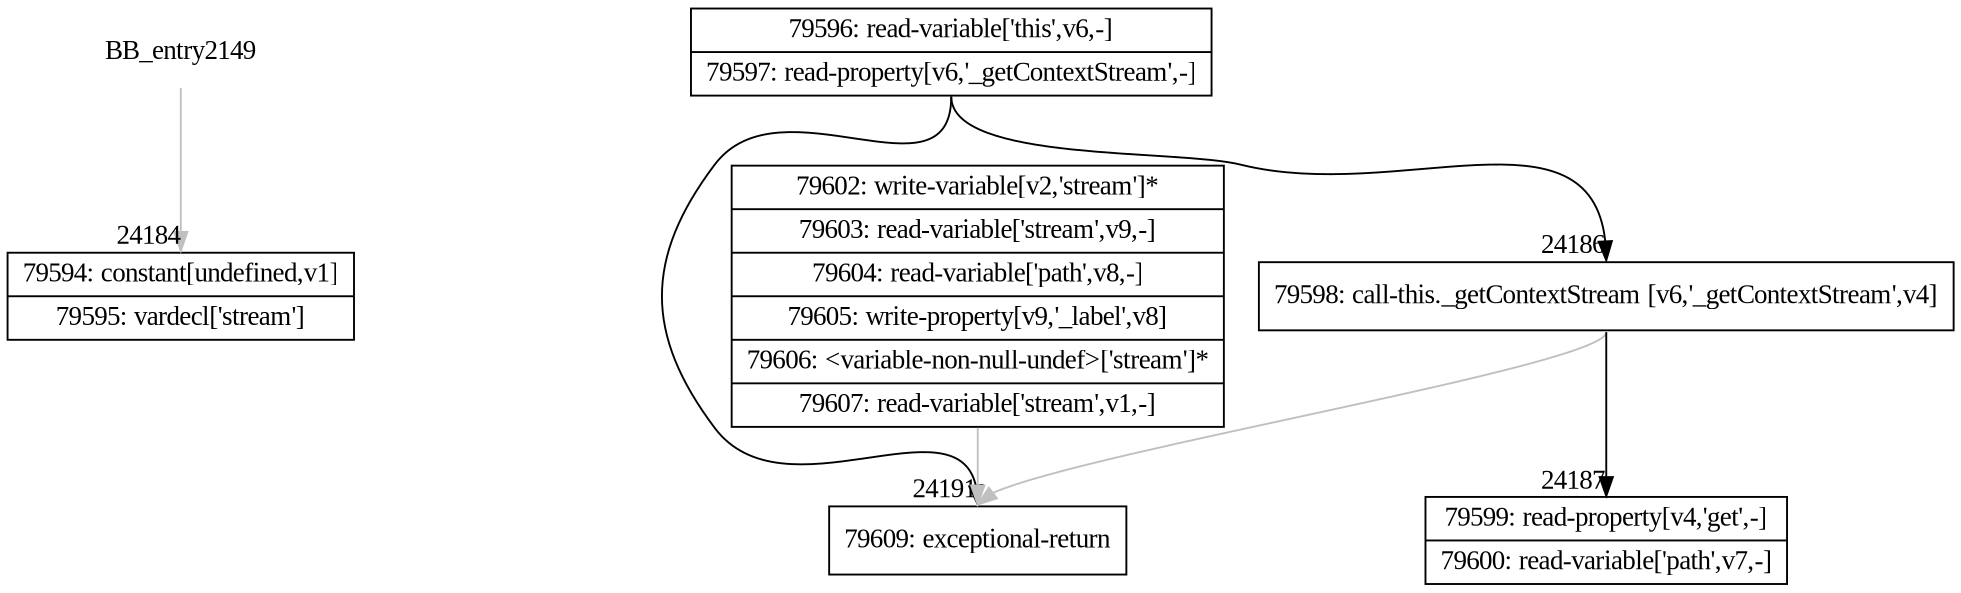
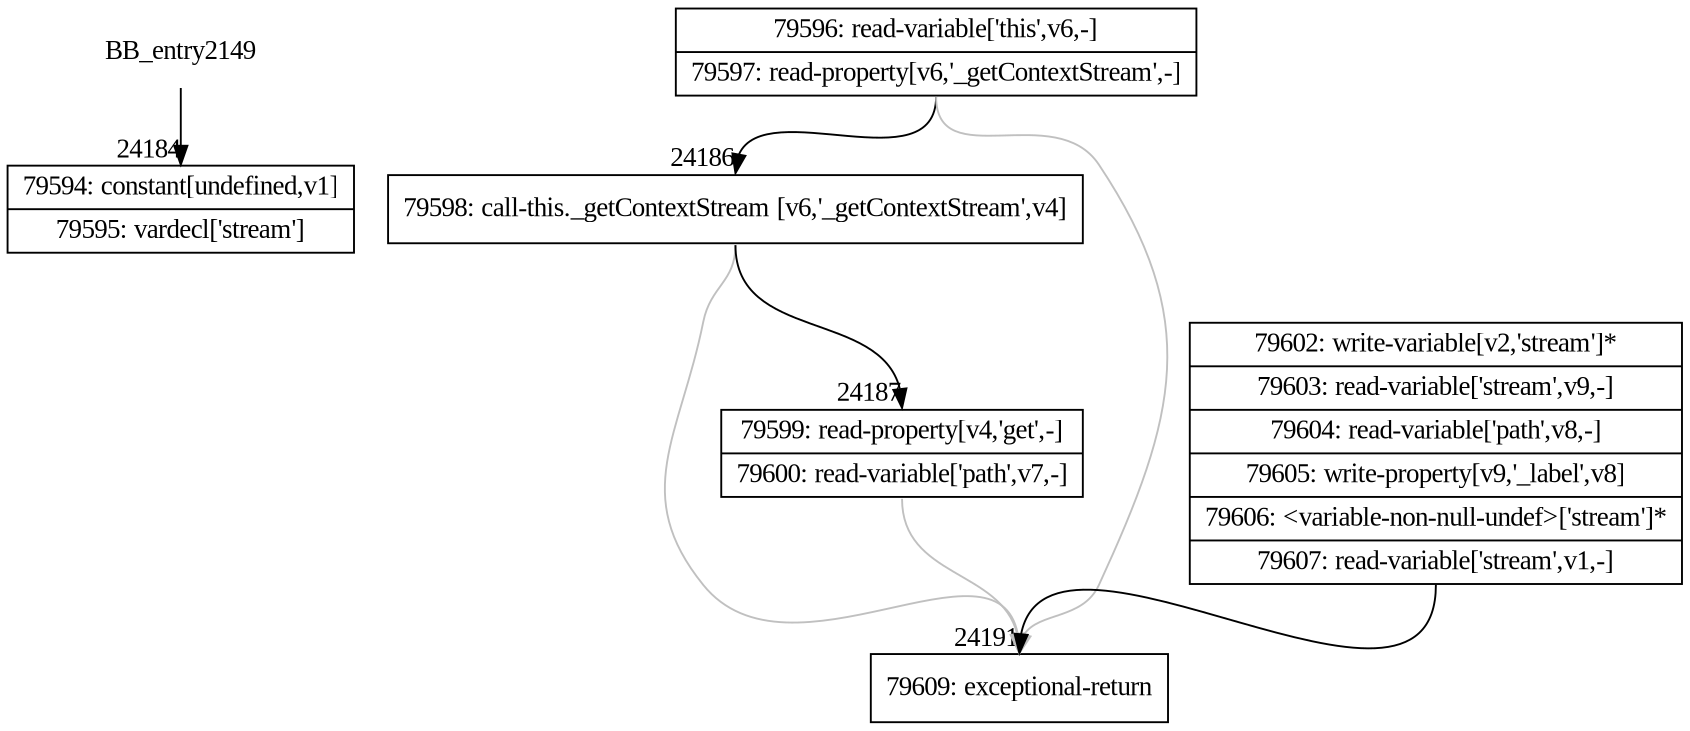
(181, 160) -> (181, 117)
(663, 302) -> (1165, 322)
(978, 457) -> (1237, 622)
none -> (952, 571)
